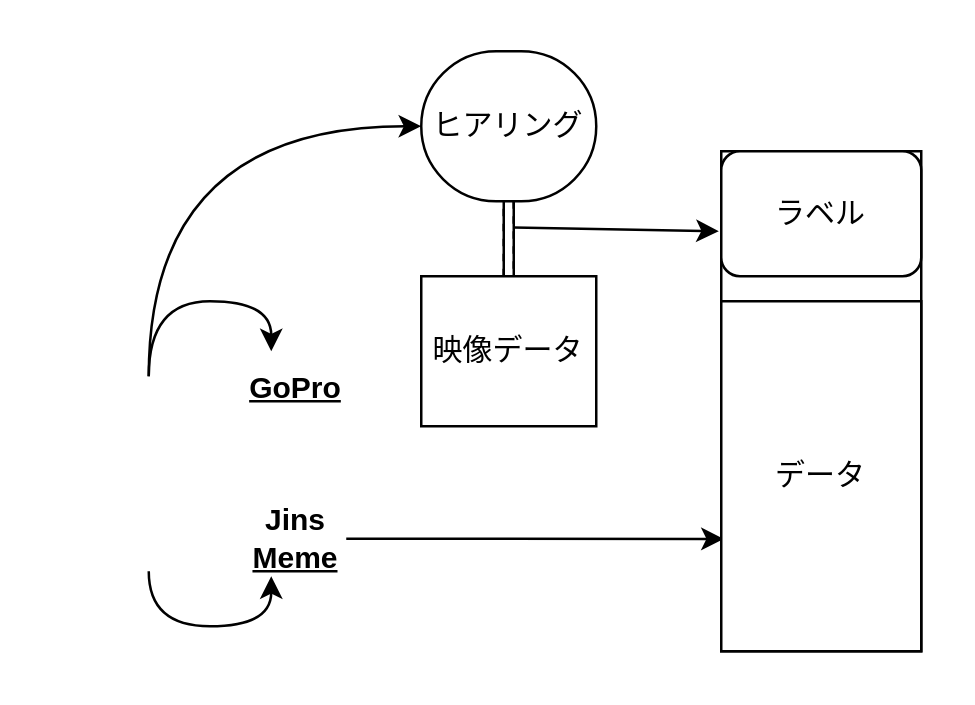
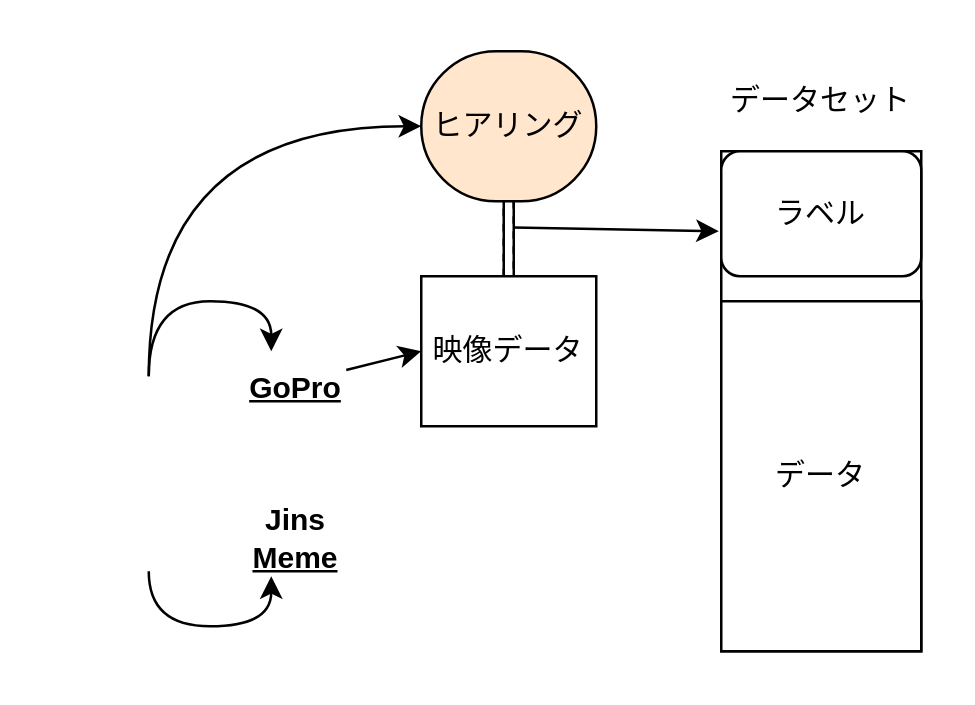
none -> (821, 101)
(509, 126) -> (509, 126)
none -> (376, 363)
(527, 539) -> none
